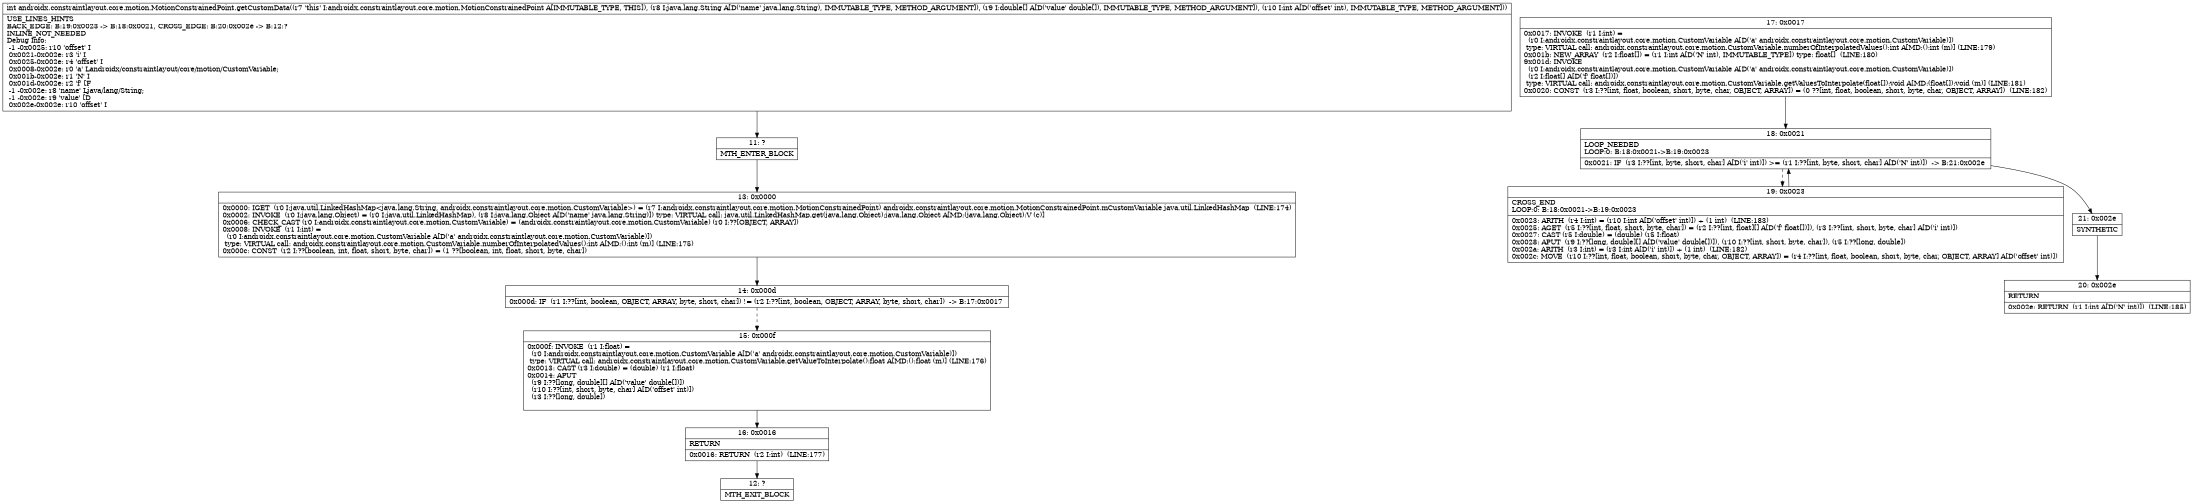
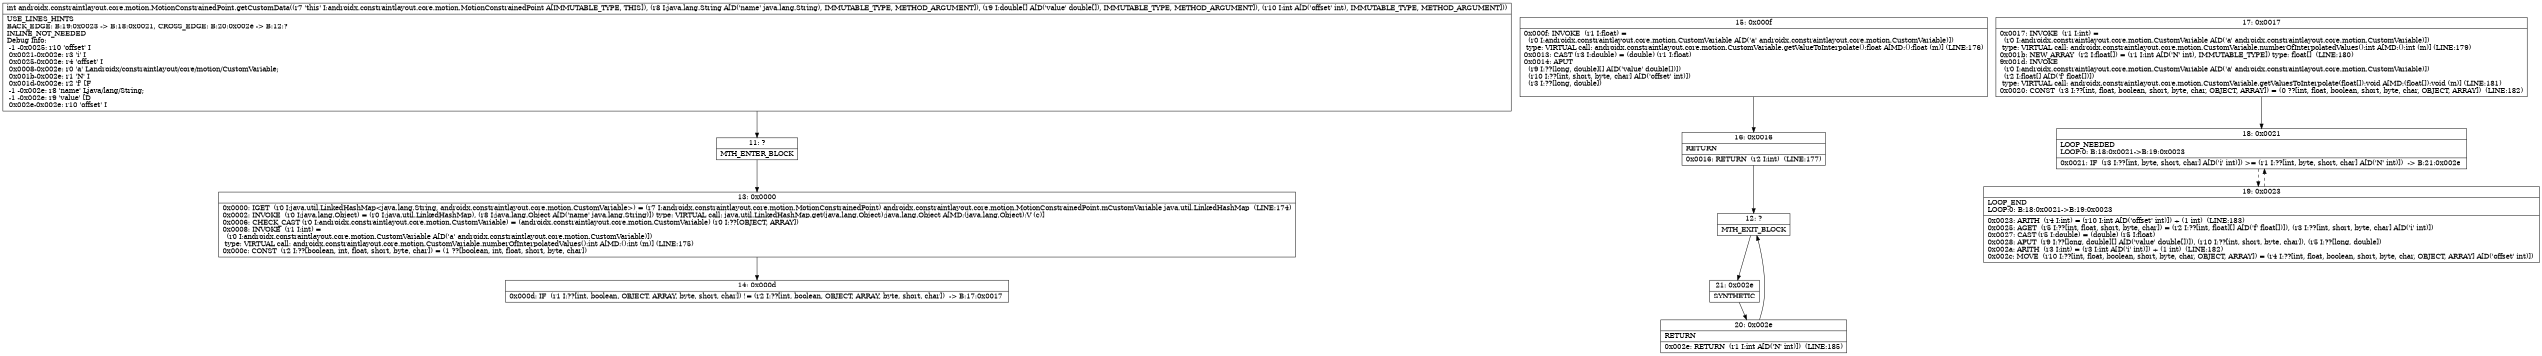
(2046, 177) -> (1745, 256)
(1789, 180) -> (2265, 180)
(1534, 203) -> (2007, 203)
none -> (1764, 280)
(757, 317) -> none
